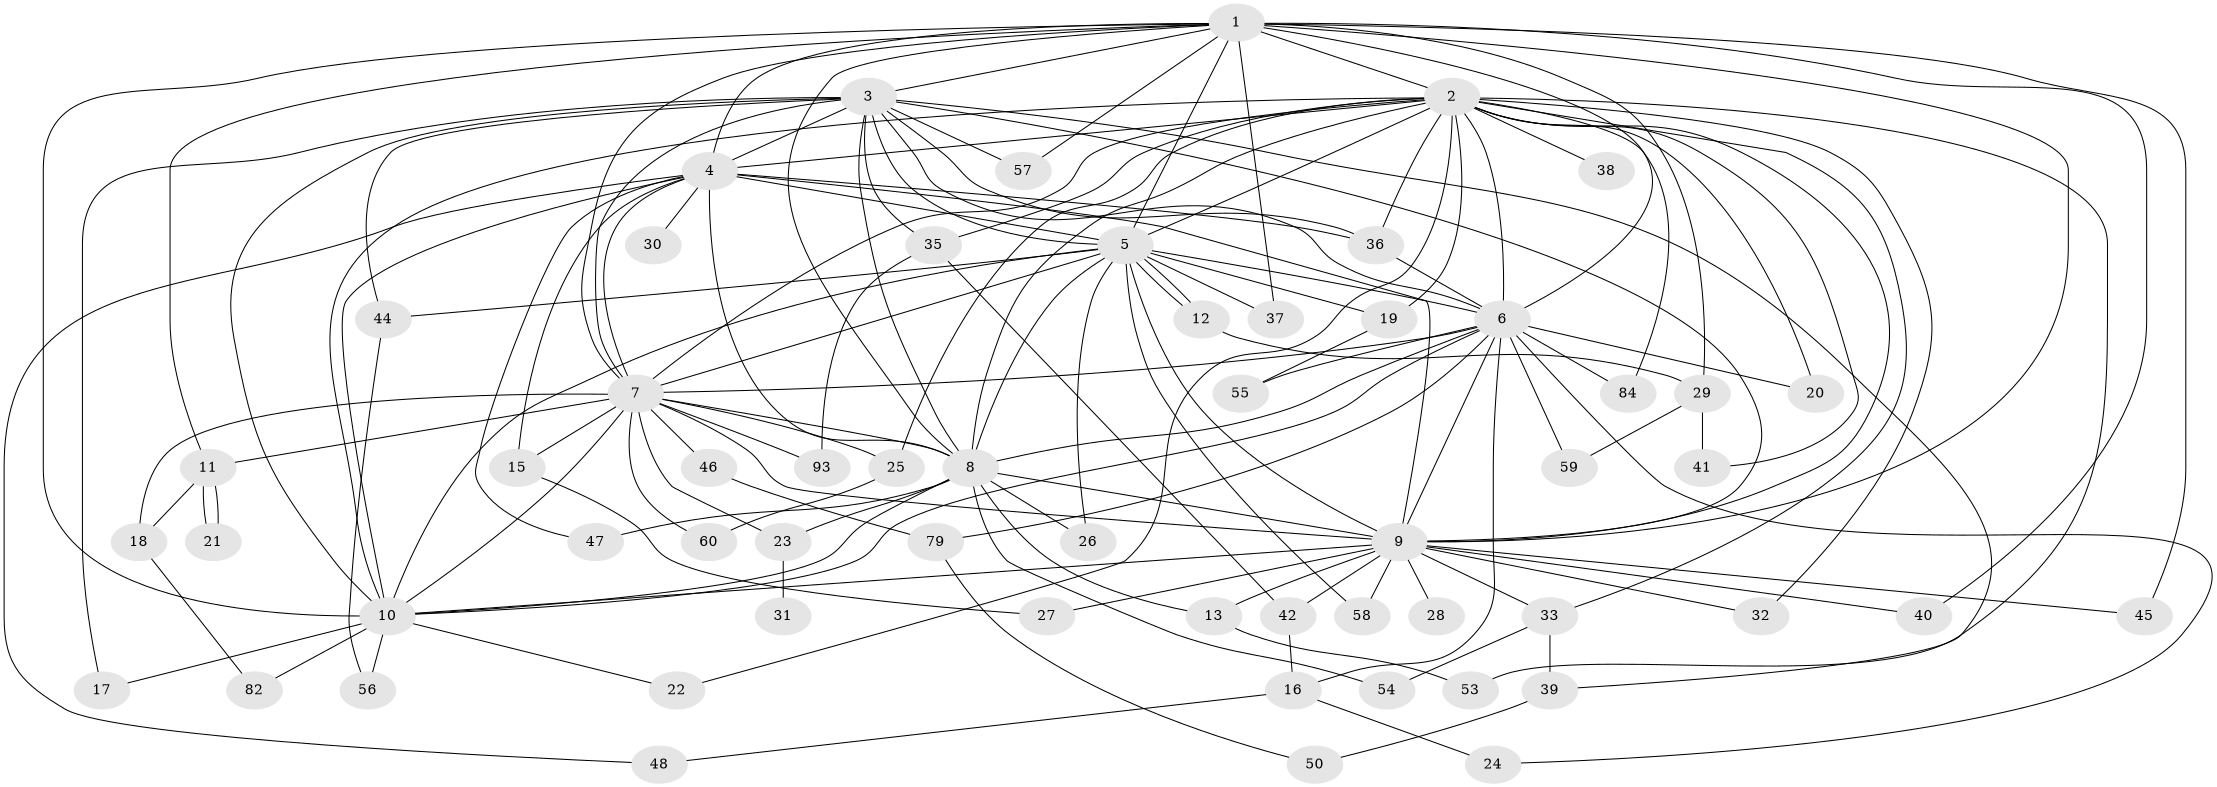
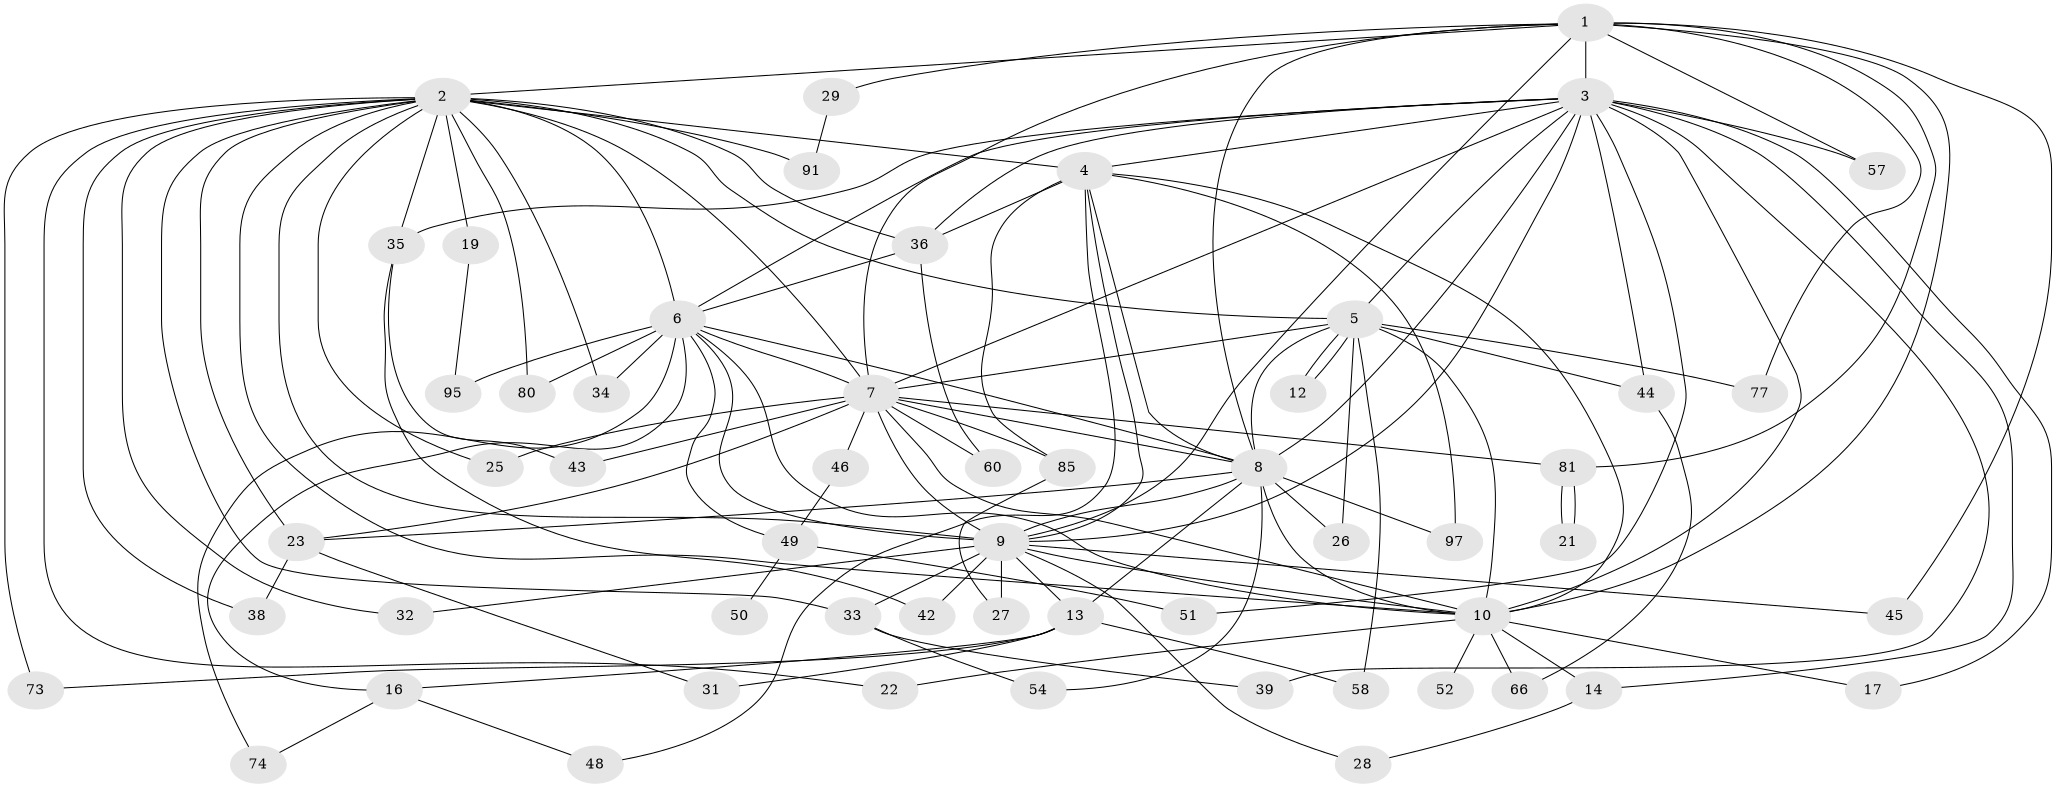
(936, 36) -> none
(1536, 91) -> none
(1190, 115) -> none
(1163, 194) -> (201, 246)
(918, 208) -> none
(653, 245) -> none
(606, 260) -> none
(1315, 279) -> none
(1257, 282) -> none
(1276, 319) -> (1760, 394)
(1452, 357) -> none
(1241, 394) -> (453, 394)
(1628, 394) -> (602, 394)
(1816, 394) -> (527, 394)
(1213, 421) -> none
(208, 468) -> (1568, 468)
(517, 468) -> (1067, 468)
(822, 468) -> (578, 468)
(1570, 468) -> none
(1702, 468) -> (812, 171)
(818, 501) -> (935, 358)
(139, 542) -> none
(596, 542) -> (1455, 542)
(936, 542) -> (790, 542)
none -> (277, 579)
(1381, 579) -> (1225, 653)
none -> (1189, 616)
(1924, 616) -> none
(1291, 653) -> (628, 674)
none -> (898, 663)
(255, 690) -> (1446, 690)
(368, 690) -> (1520, 690)
(1471, 690) -> (36, 690)
none -> (1594, 690)
(1435, 732) -> none
(1493, 765) -> (258, 765)
